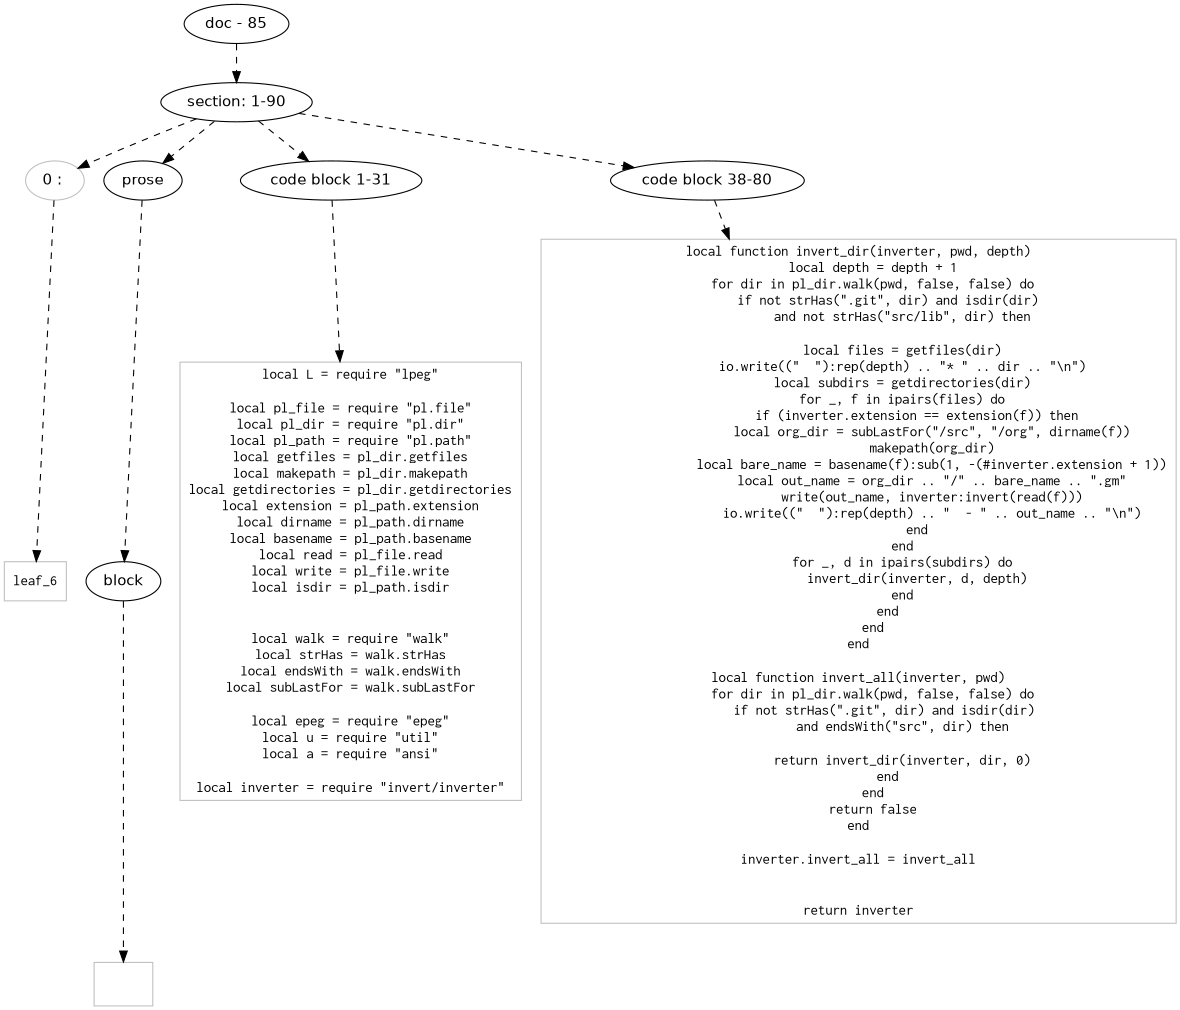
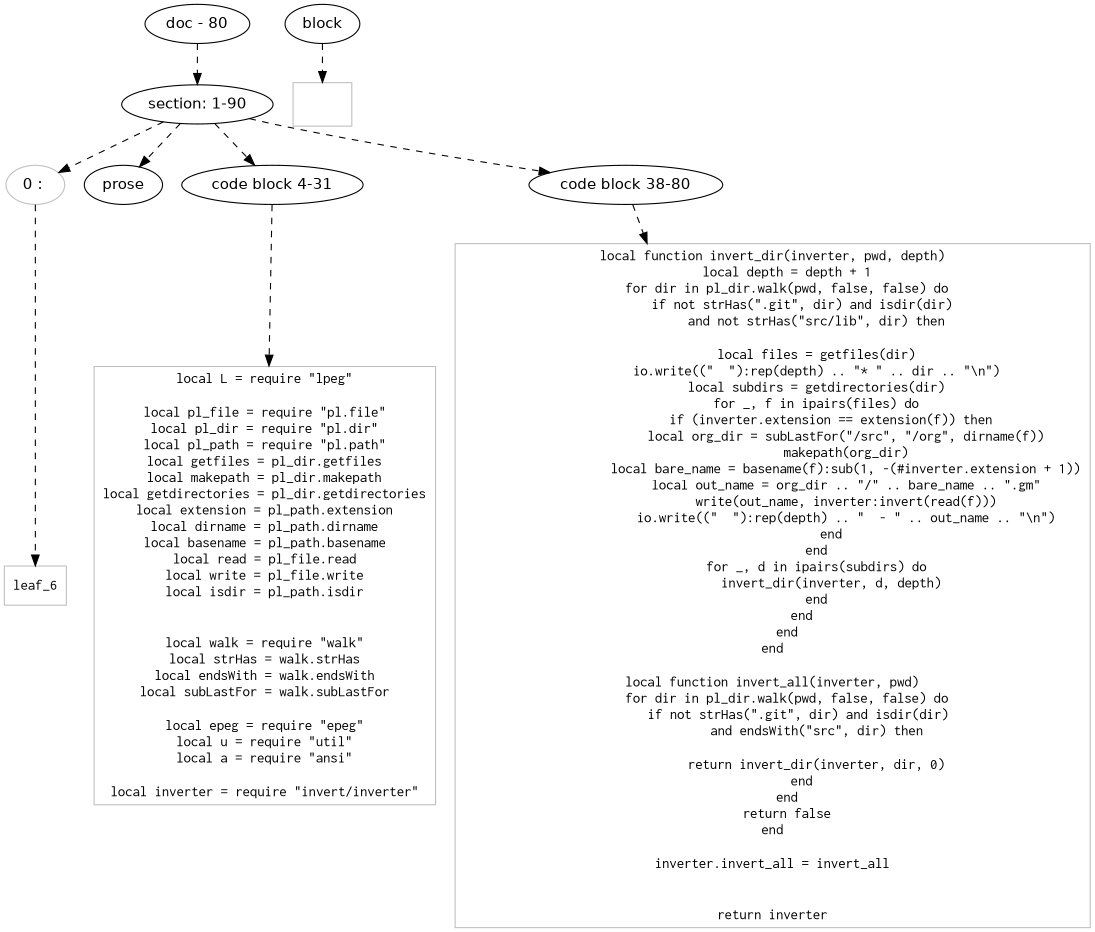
(237, 24) -> (197, 24)
(331, 181) -> (272, 185)
(133, 375) -> none
